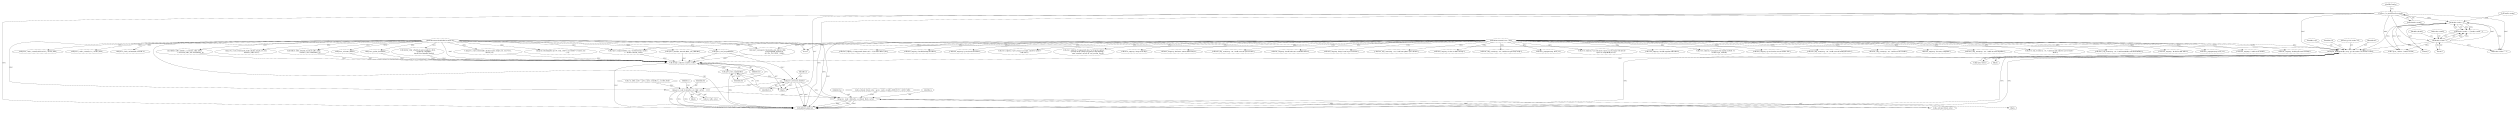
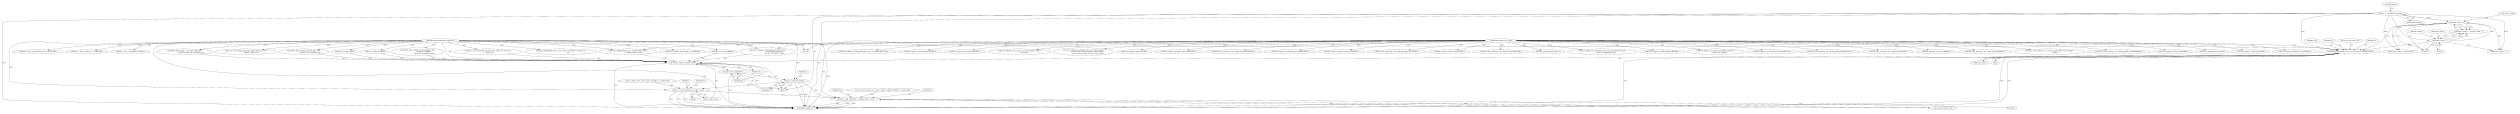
(2420, 46) -> (2431, 45)
(682, 57) -> (715, 74)
(764, 62) -> (645, 41)
